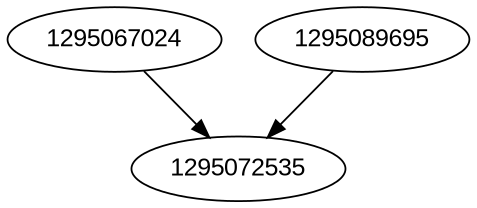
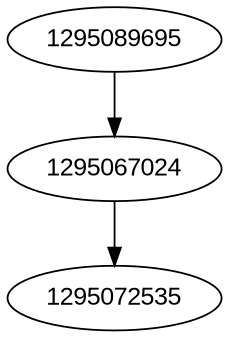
(307, 98) -> (115, 95)
